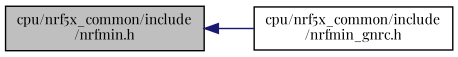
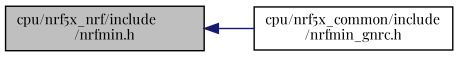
(105, 28) -> (105, 28)
